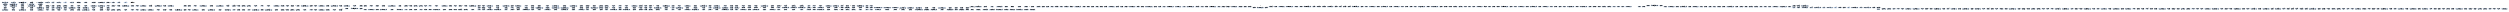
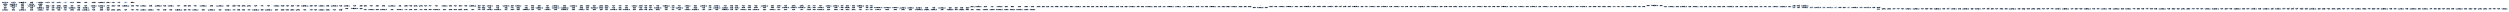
none -> (179, 6)
none -> (1635, 7)
